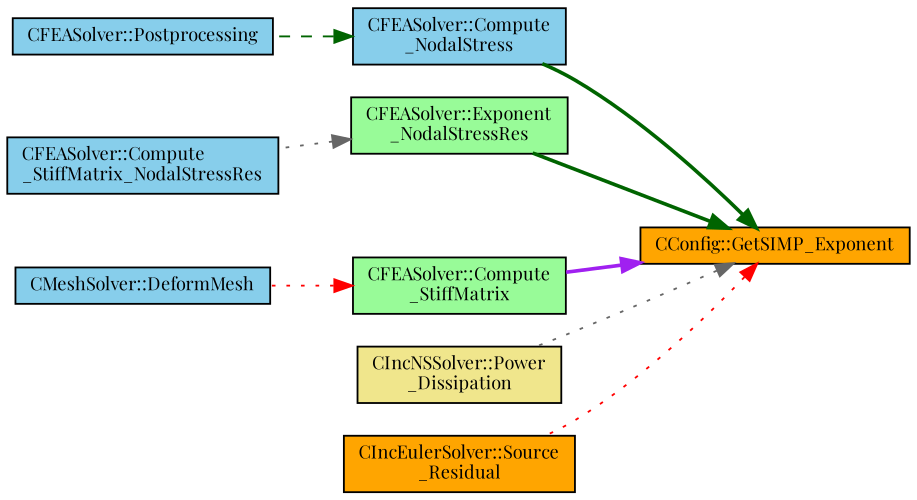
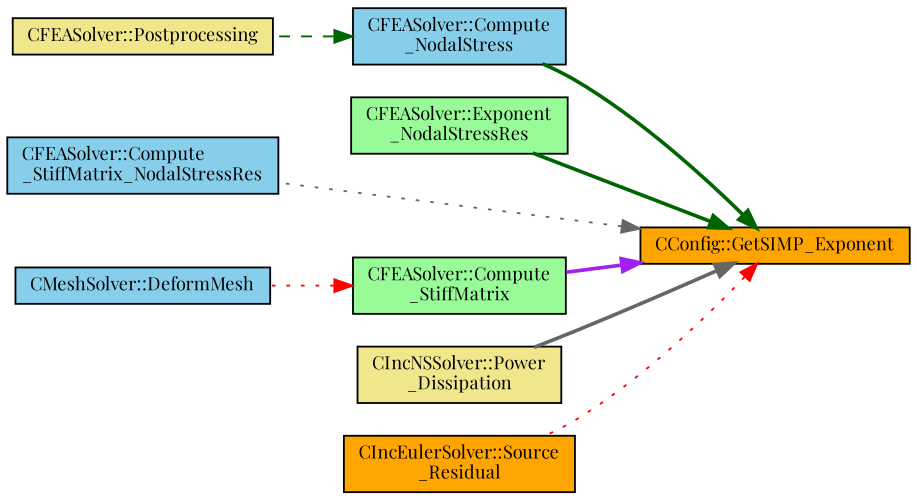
(143, 36) -> (143, 36)
(306, 145) -> (450, 204)
(626, 310) -> (626, 310)
